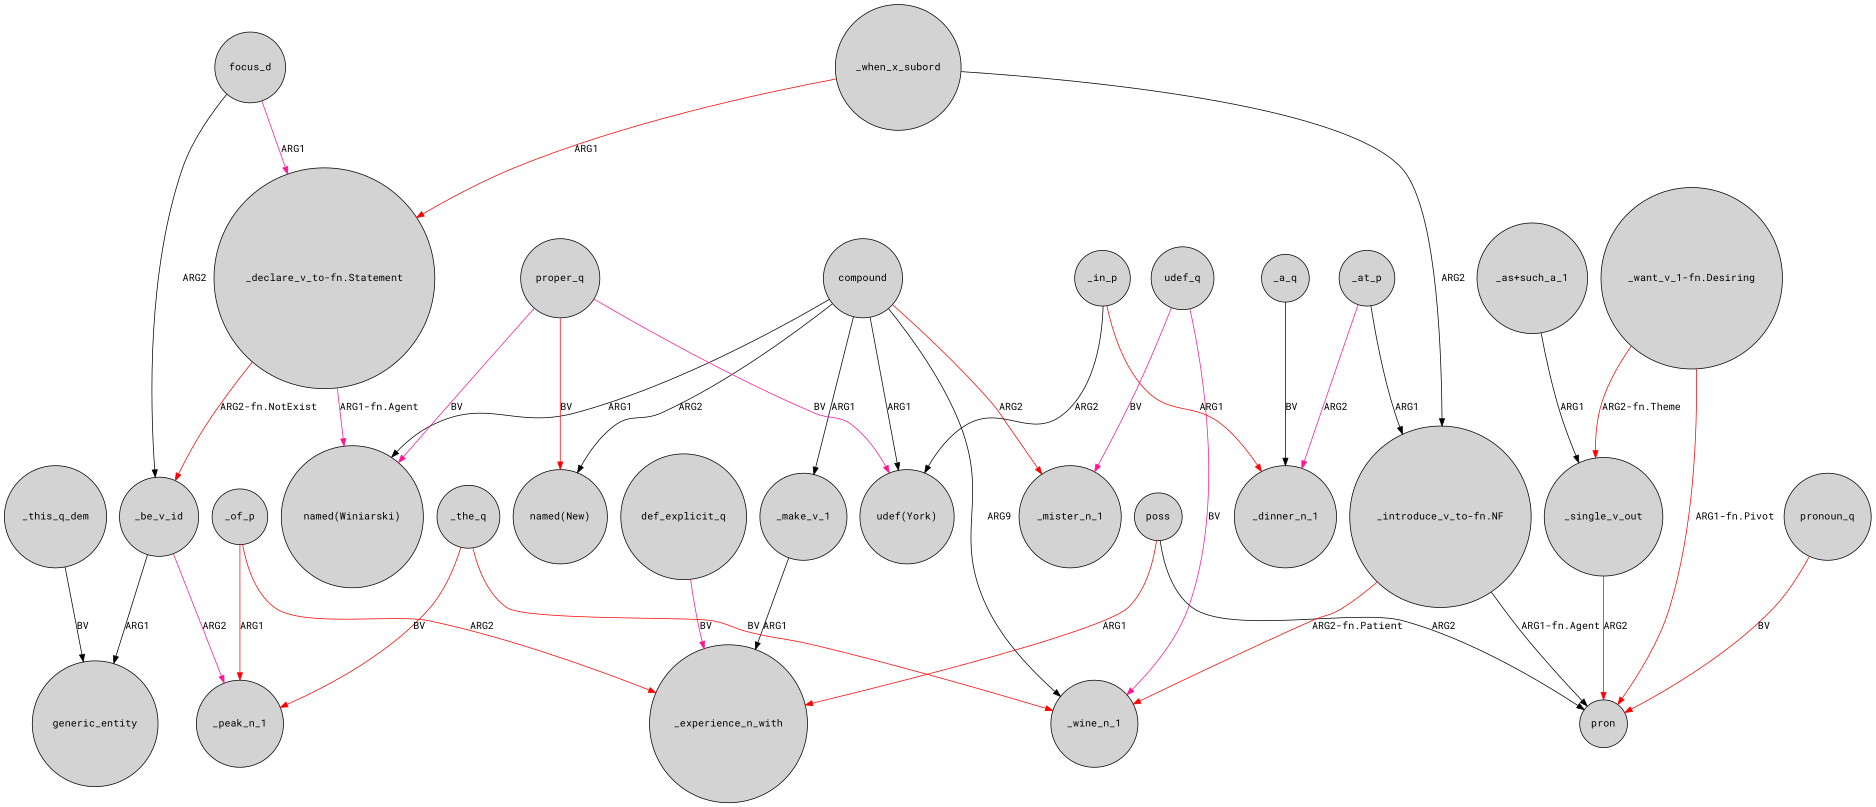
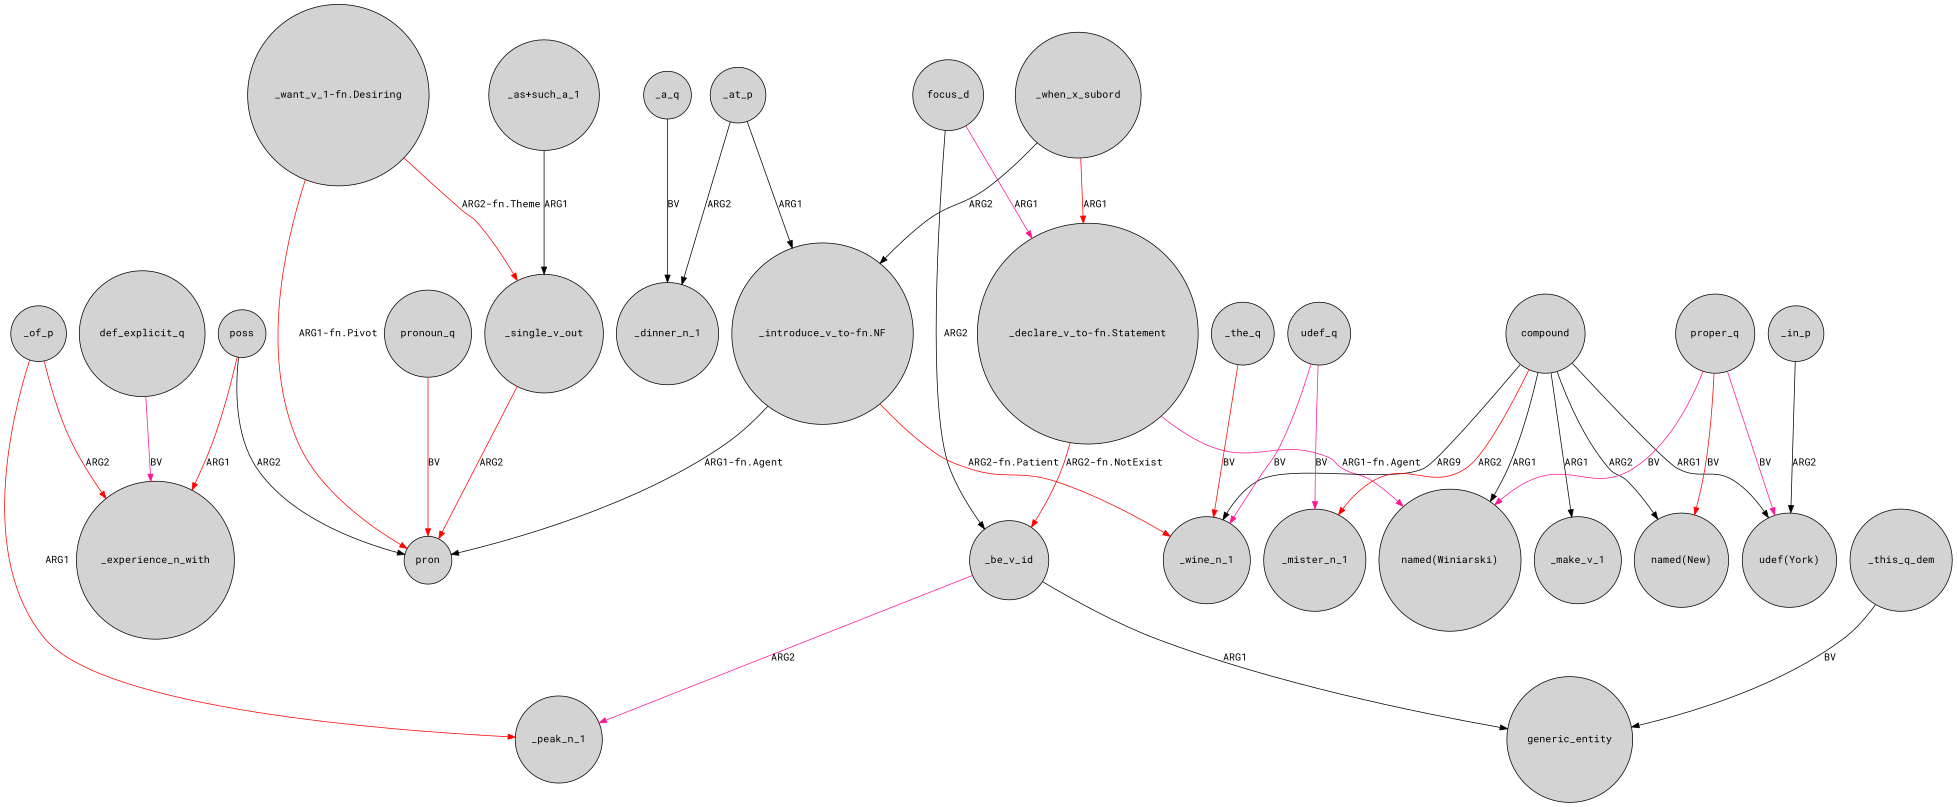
(1331, 383) -> (707, 200)
(1164, 403) -> none
(773, 600) -> none
(391, 644) -> none
